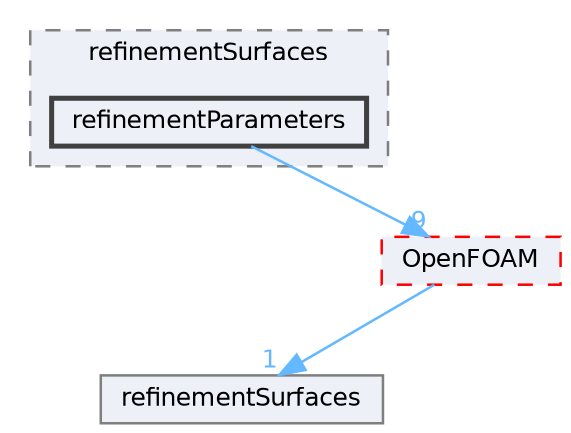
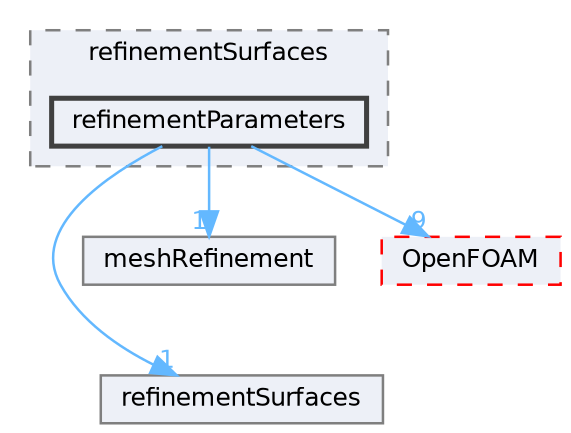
none -> (209, 261)
(368, 323) -> (54, 253)
